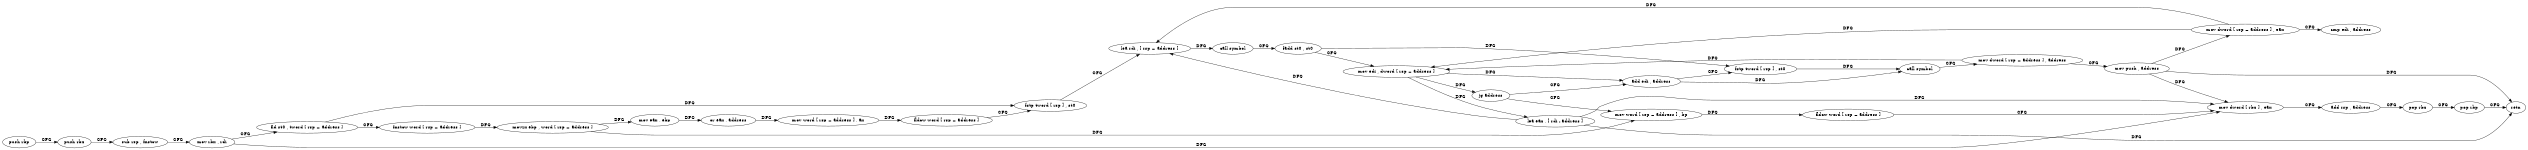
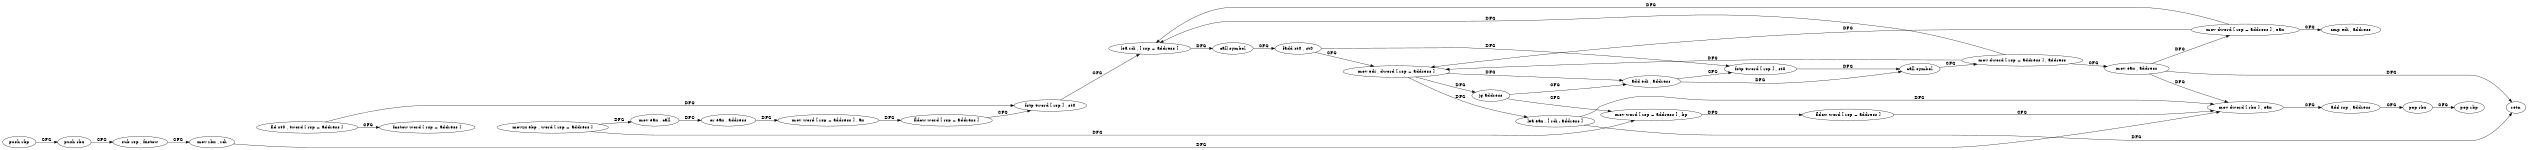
(2137, 69) -> (2137, 69)
(1344, 93) -> (1584, 19)
(2494, 107) -> none
(655, 120) -> (655, 120)
(484, 127) -> none
(253, 136) -> none
